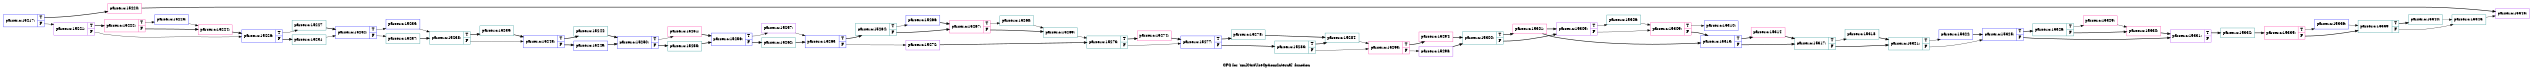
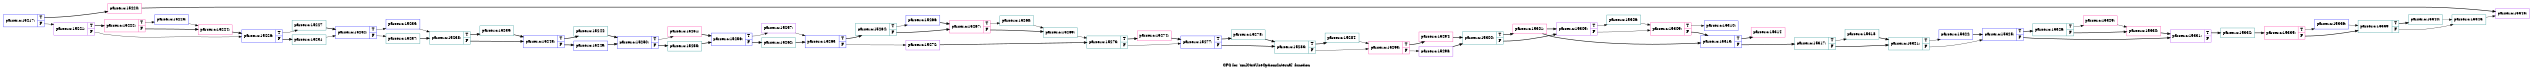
(1294, 36) -> (1269, 40)
(1789, 37) -> none
(495, 41) -> (495, 41)
